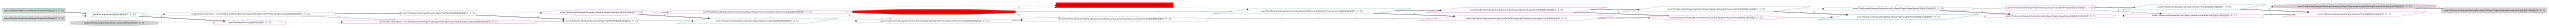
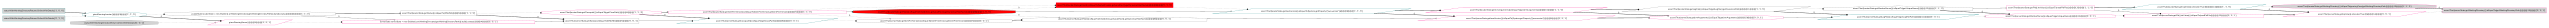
(250, 22) -> (250, 22)
